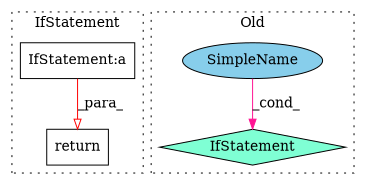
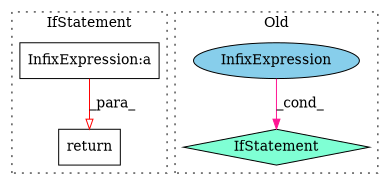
(78, 61) -> (89, 61)
(253, 61) -> (276, 61)
